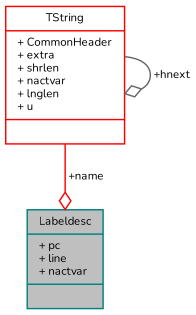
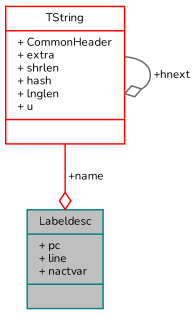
(42, 81) -> (35, 81)
